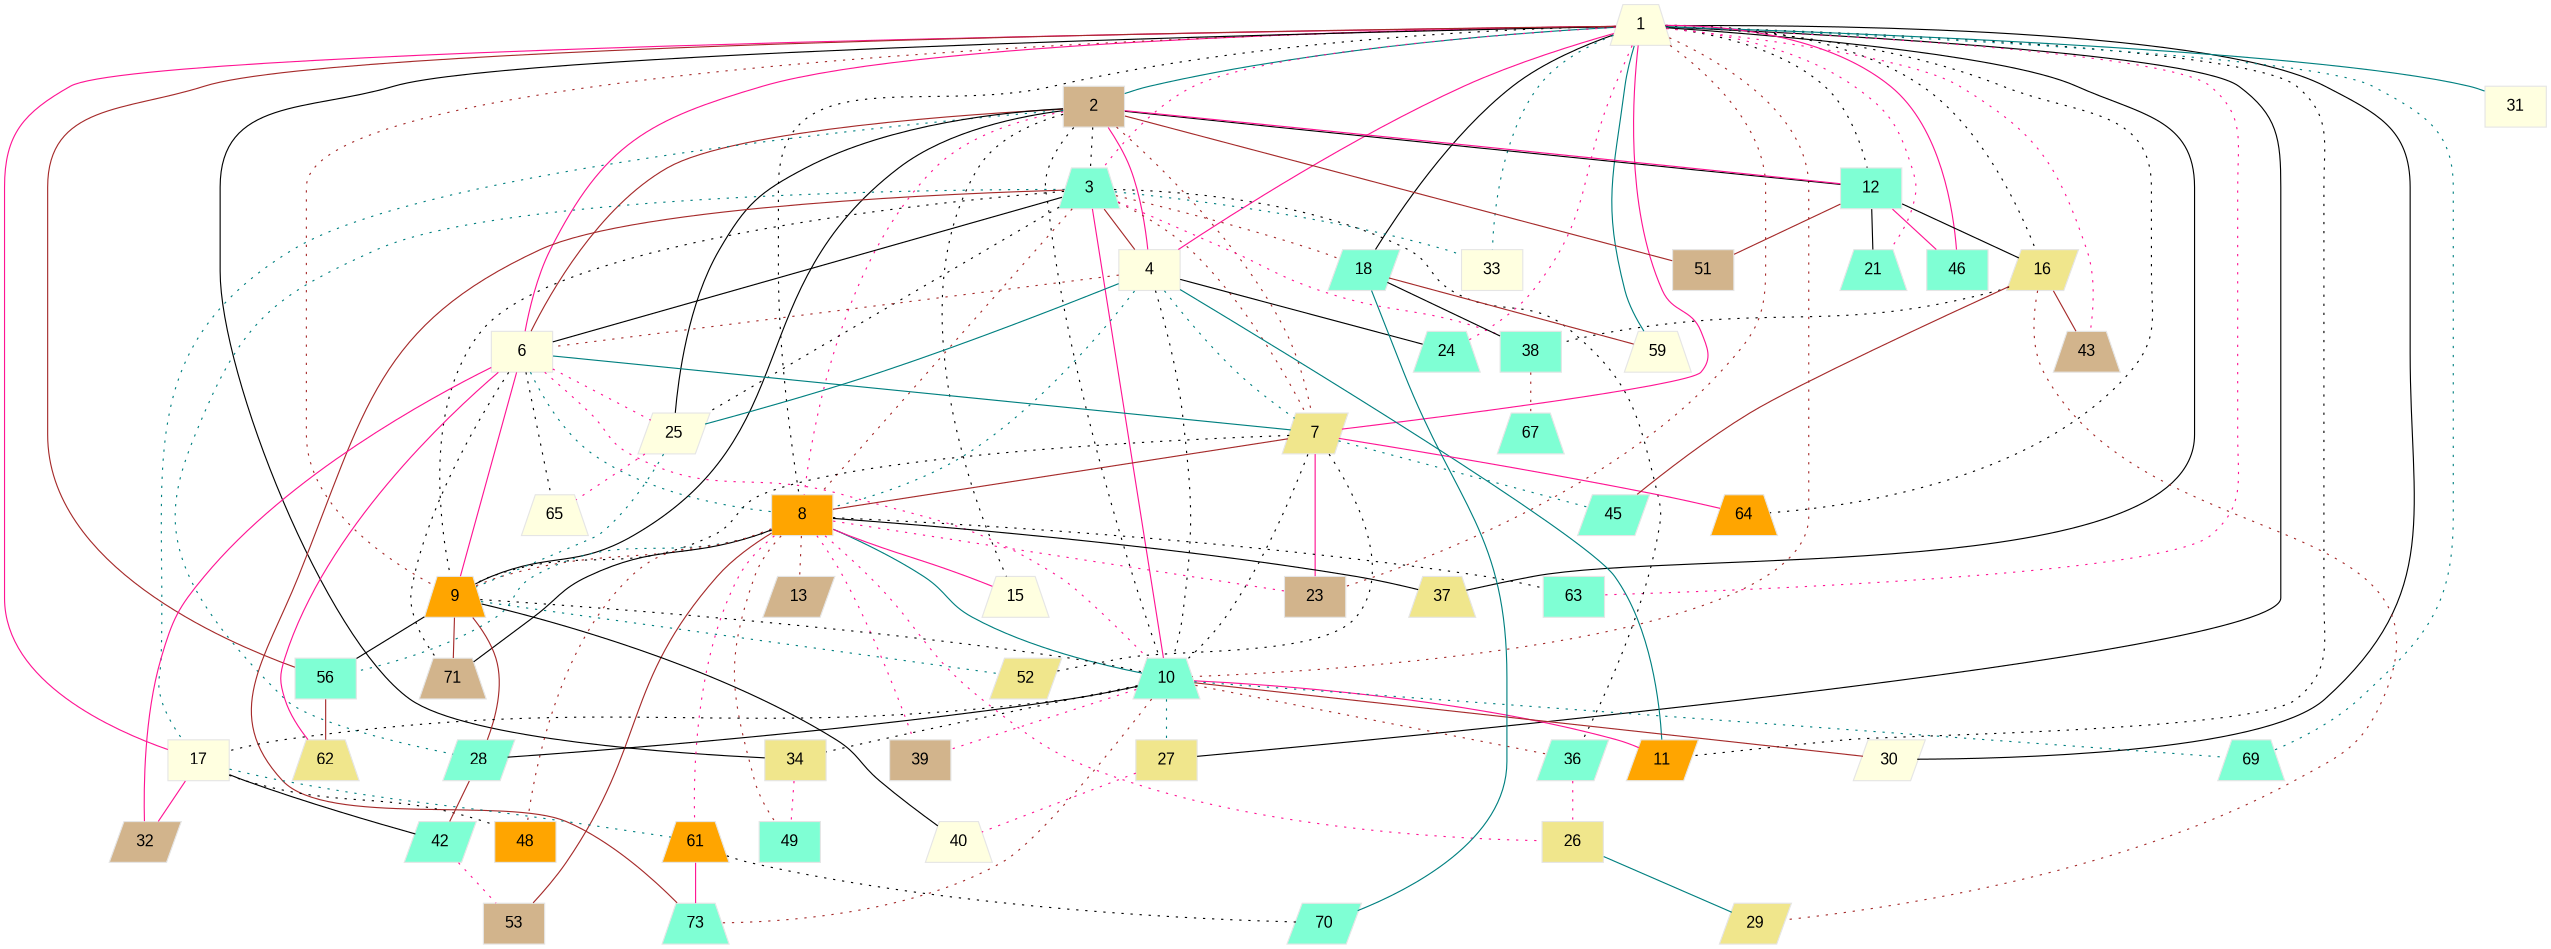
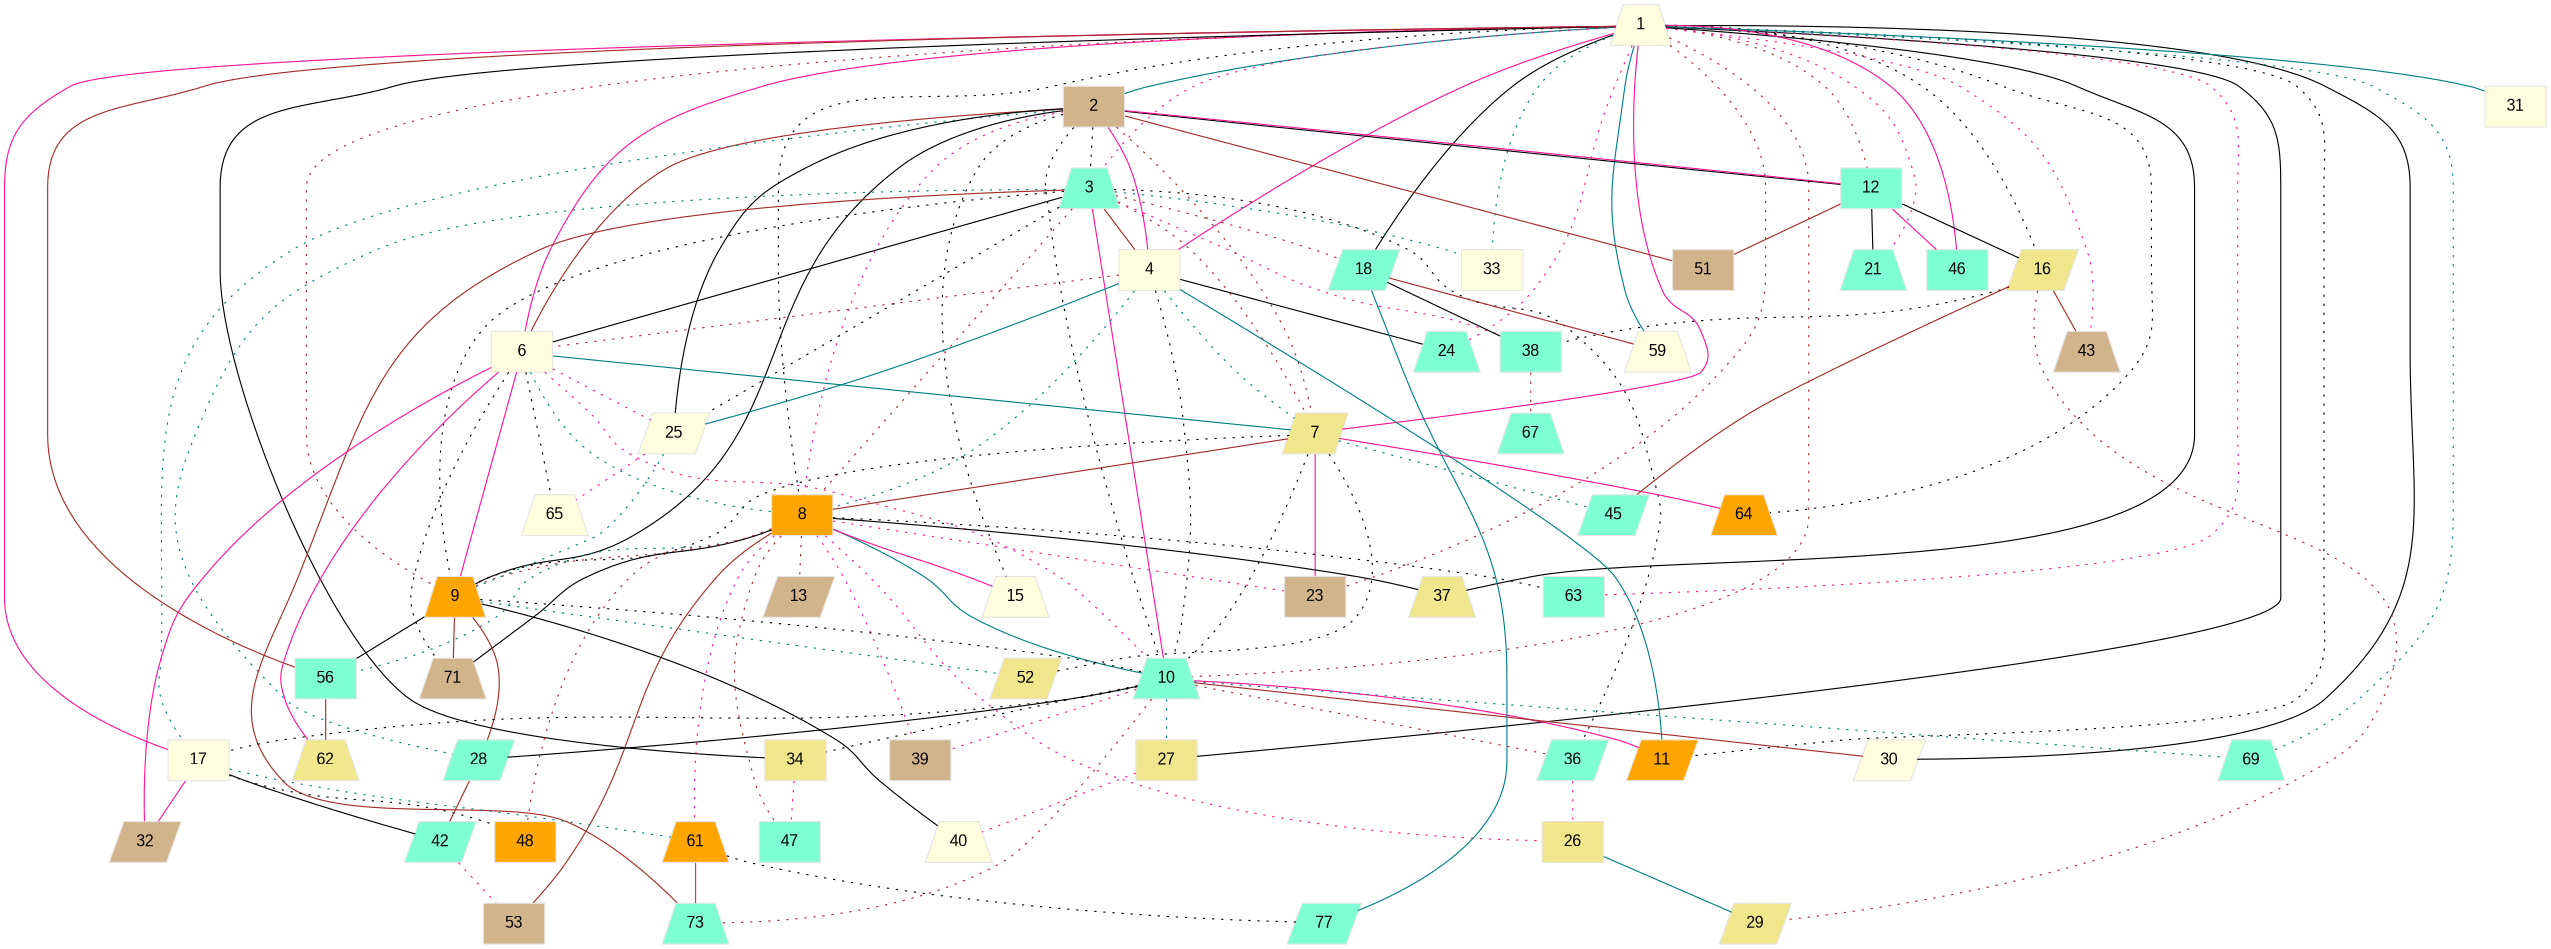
(1792, 64) -> (1792, 64)
(790, 842) -> (790, 842)
(1324, 924) -> (1324, 924)
